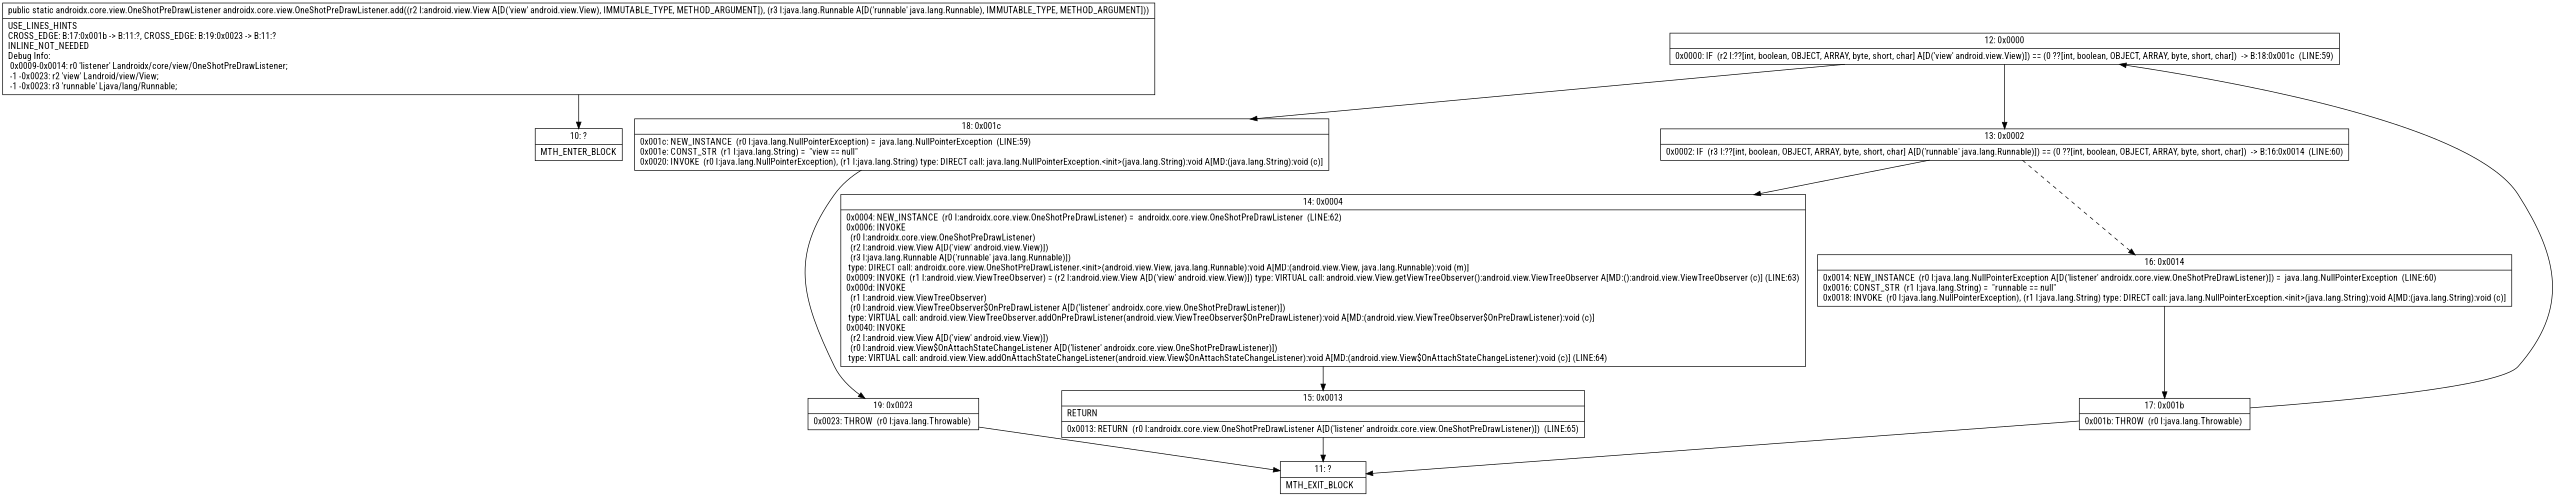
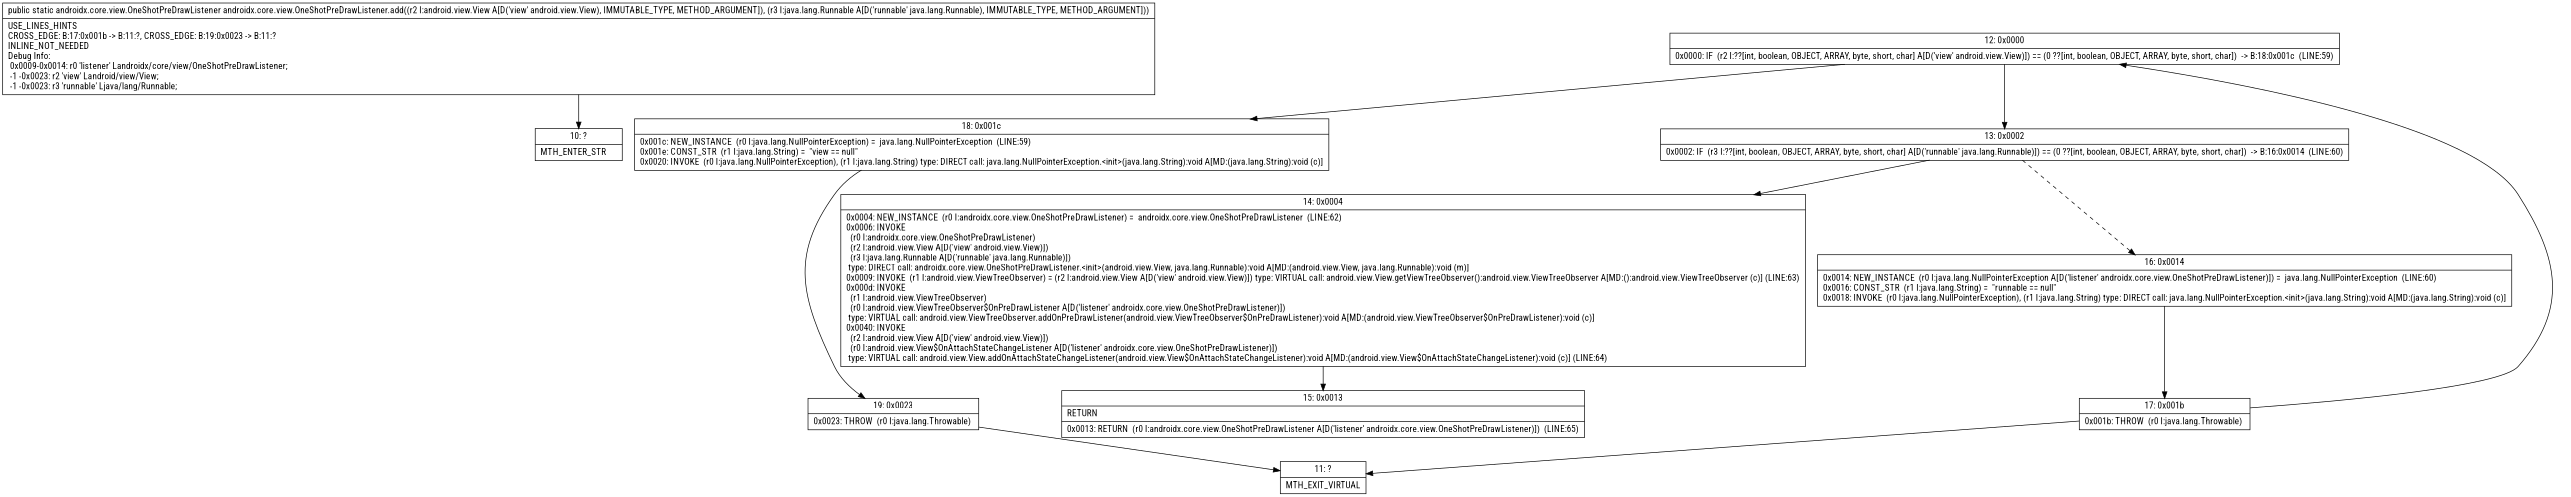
(579, 152) -> (574, 152)
(1323, 446) -> none
(1320, 485) -> (1323, 485)
